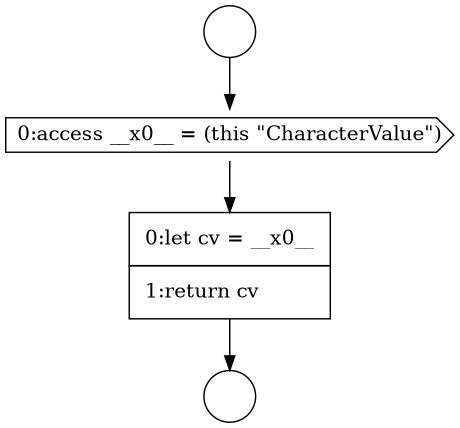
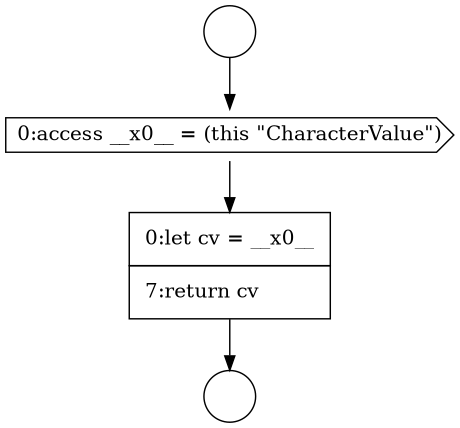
(202, 292) -> (202, 292)
